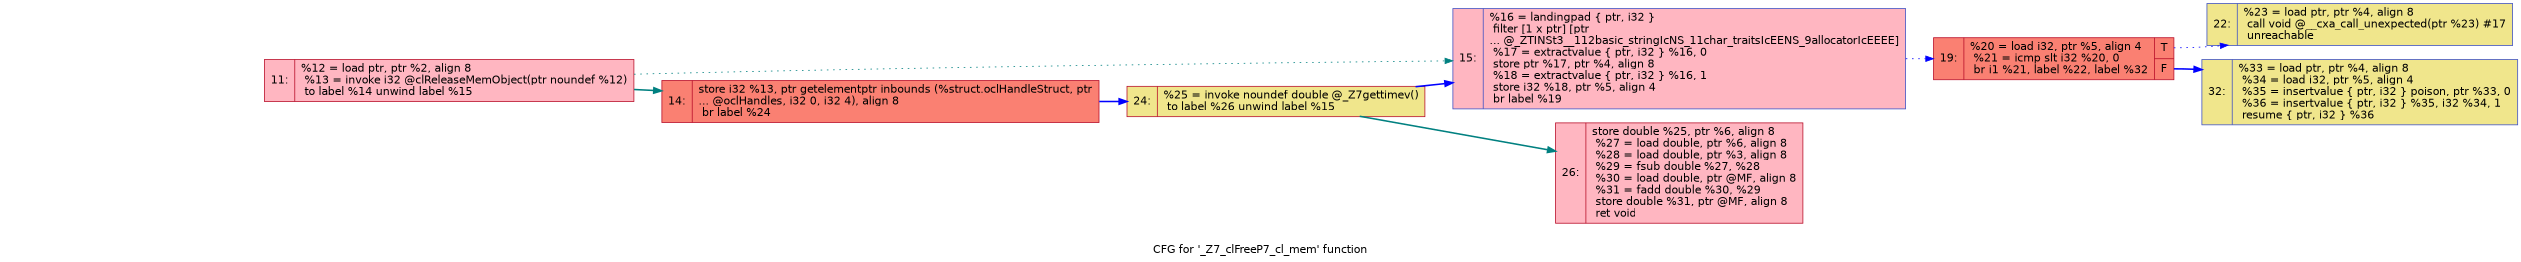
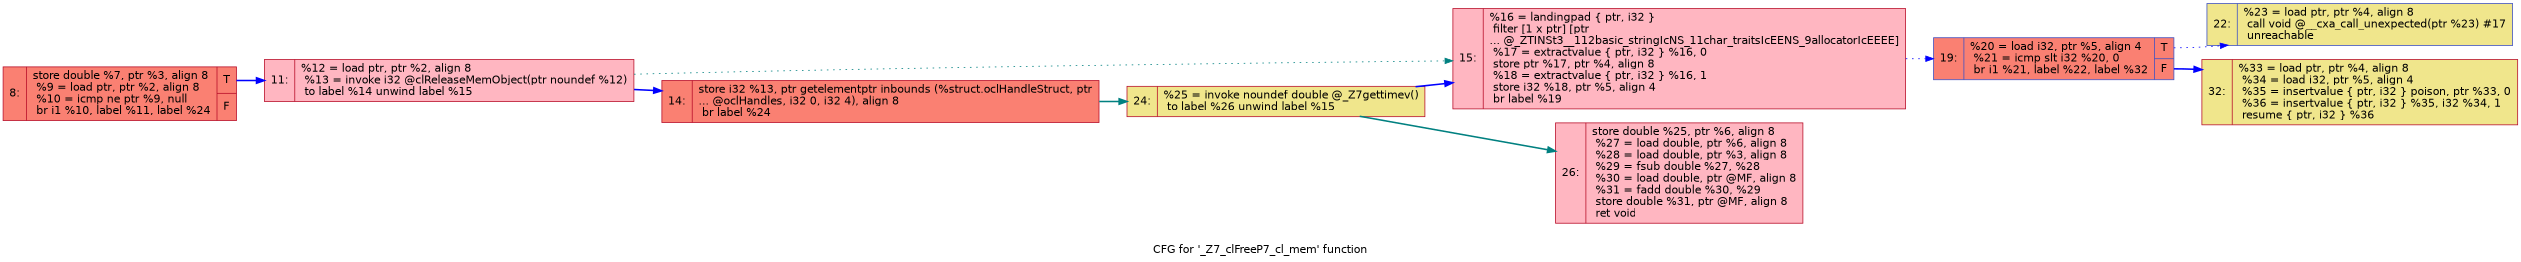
(1679, 59) -> (1679, 59)
(2054, 59) -> (2054, 59)
(644, 90) -> (644, 90)
(2360, 92) -> (2360, 92)
none -> (120, 94)
(1109, 102) -> (1109, 102)
